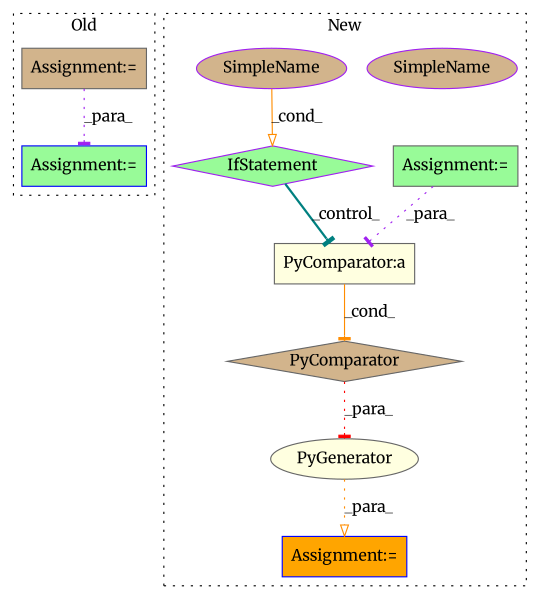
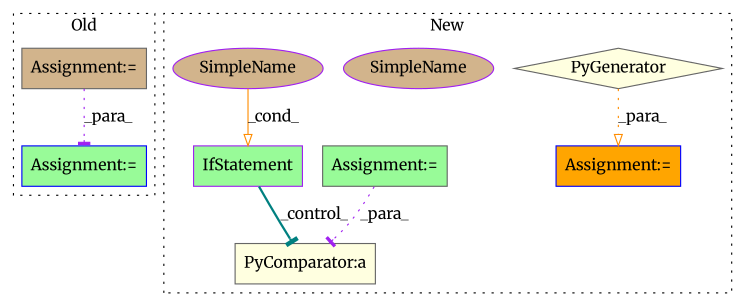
(273, 166) -> (248, 166)
(345, 361) -> none
(345, 459) -> (618, 68)
